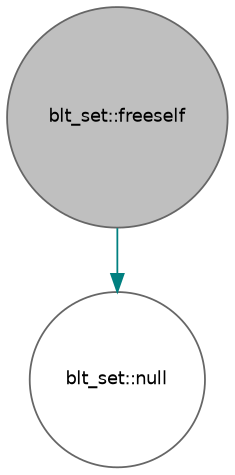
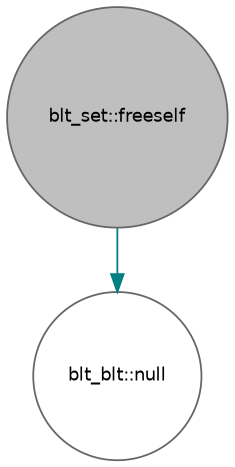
(117, 380) -> (117, 376)
